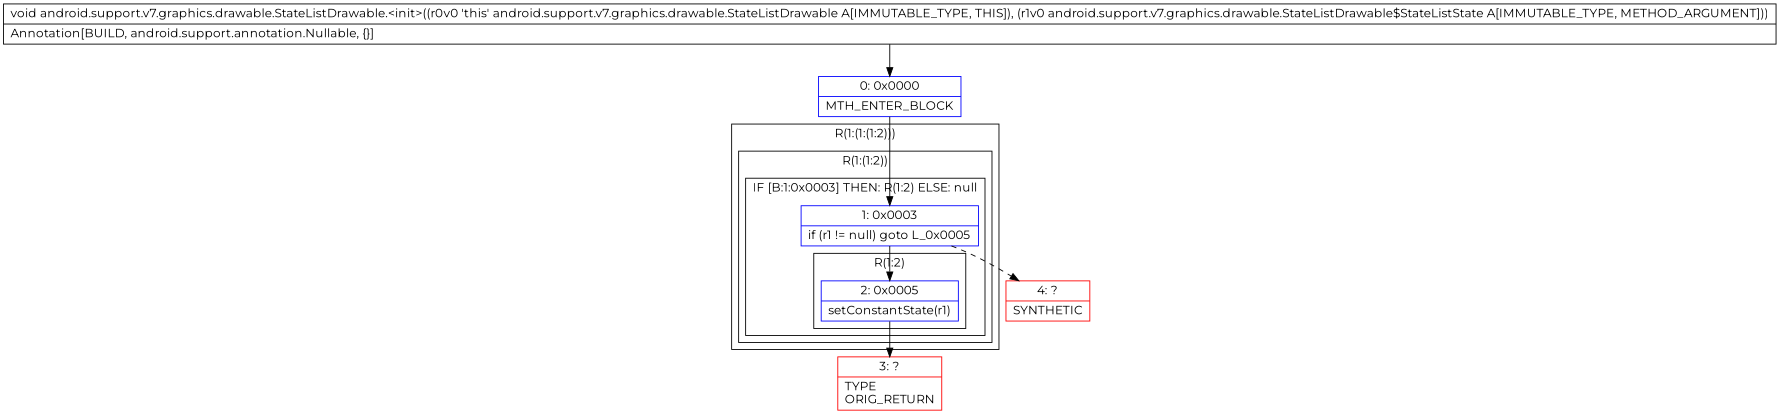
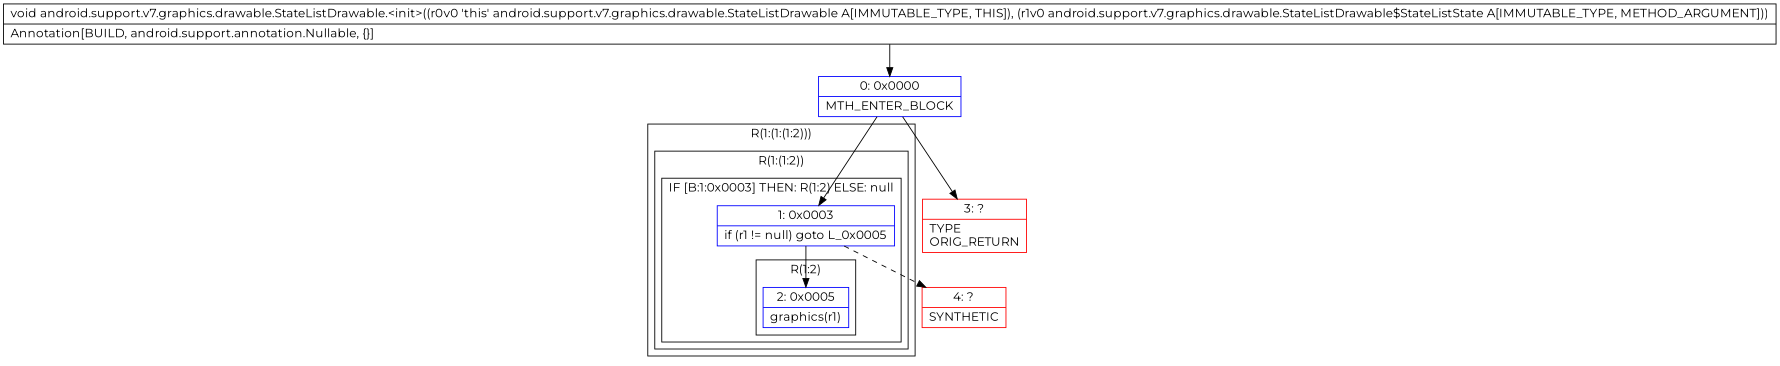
(890, 311) -> (806, 317)
(890, 335) -> (927, 154)
